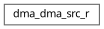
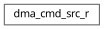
(52, 15) -> (52, 15)
